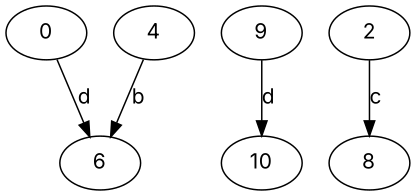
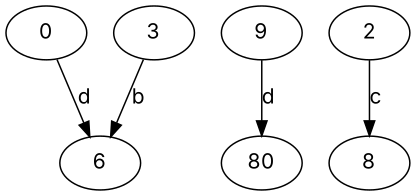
(154, 33) -> (154, 33)
(262, 163) -> (262, 163)
